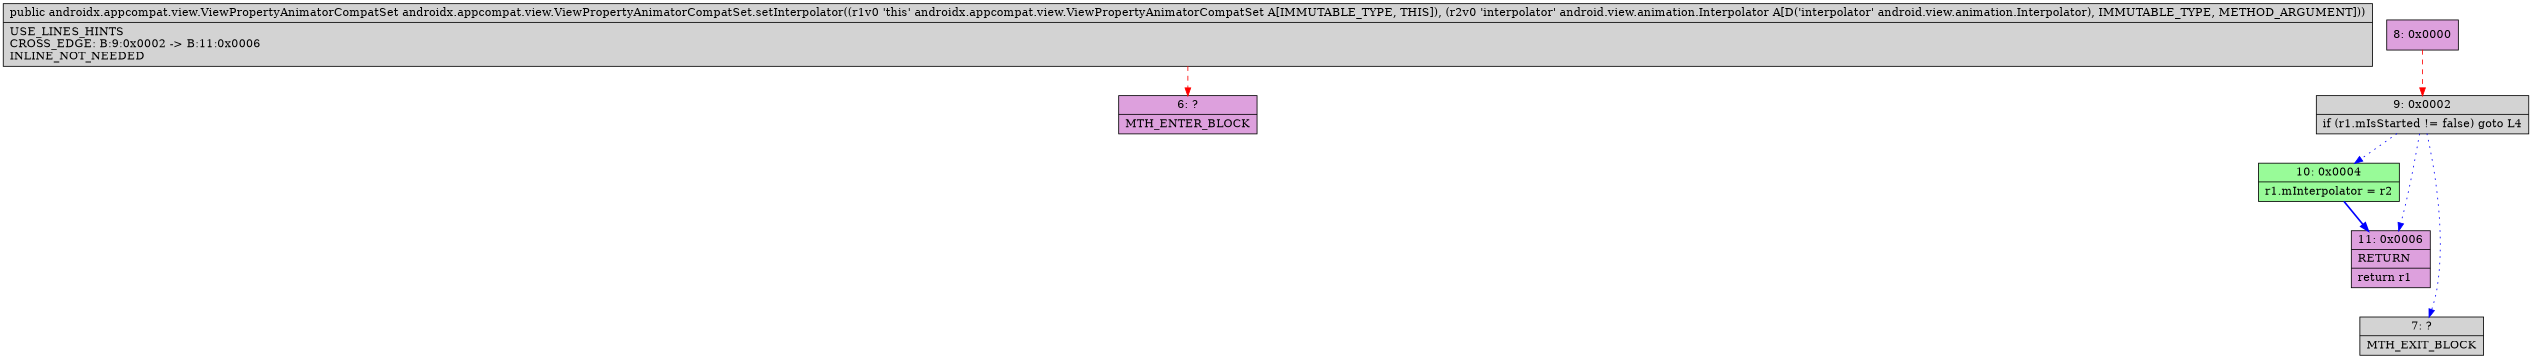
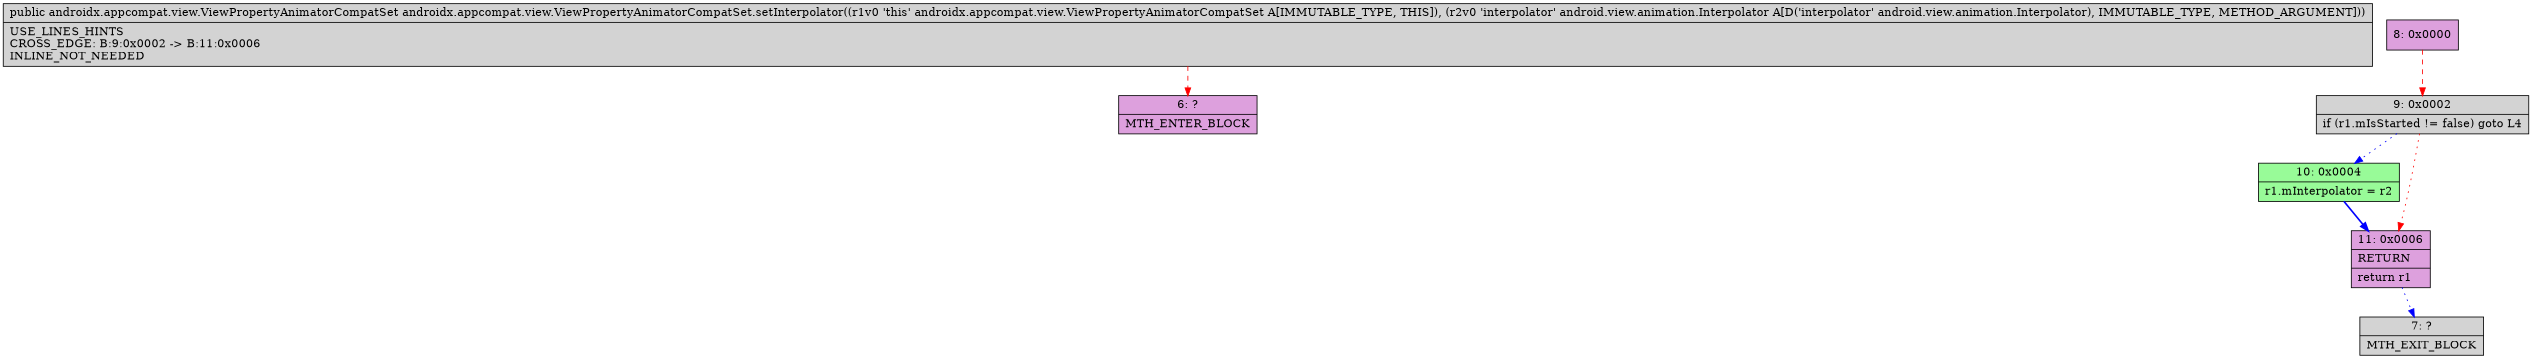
(2411, 179) -> (2411, 179)
(2440, 221) -> (2407, 298)
